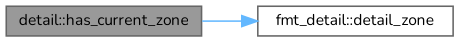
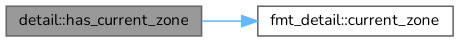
(355, 21) -> (355, 21)
